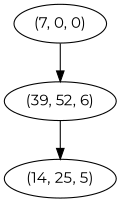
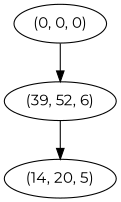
(60, 24) -> (60, 24)
(60, 179) -> (60, 179)
